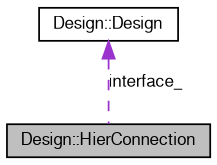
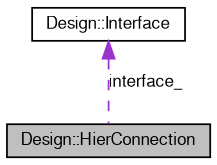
(109, 24) -> (109, 24)
